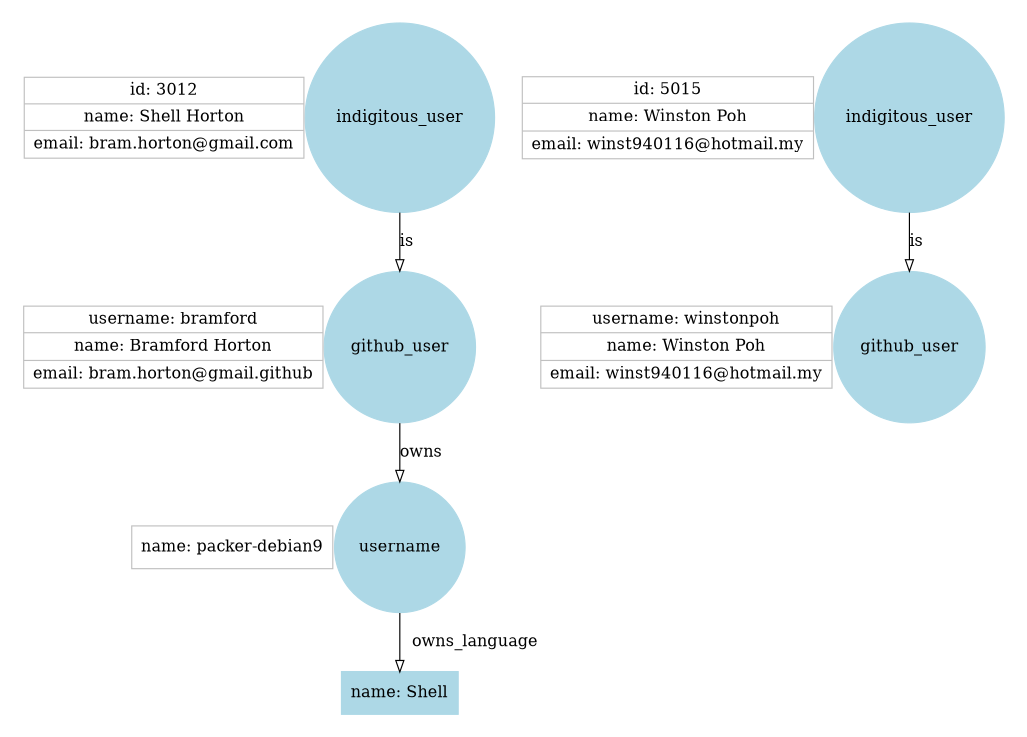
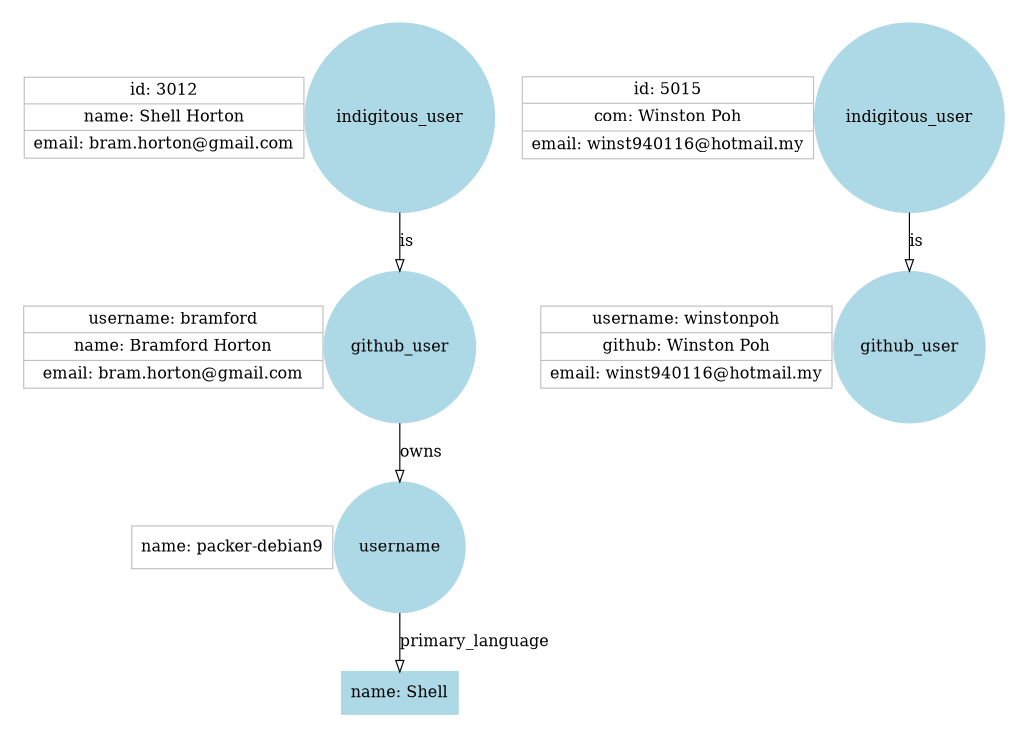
(668, 117) -> (668, 117)
(686, 346) -> (686, 346)
(173, 374) -> (173, 374)
(475, 642) -> (475, 642)
